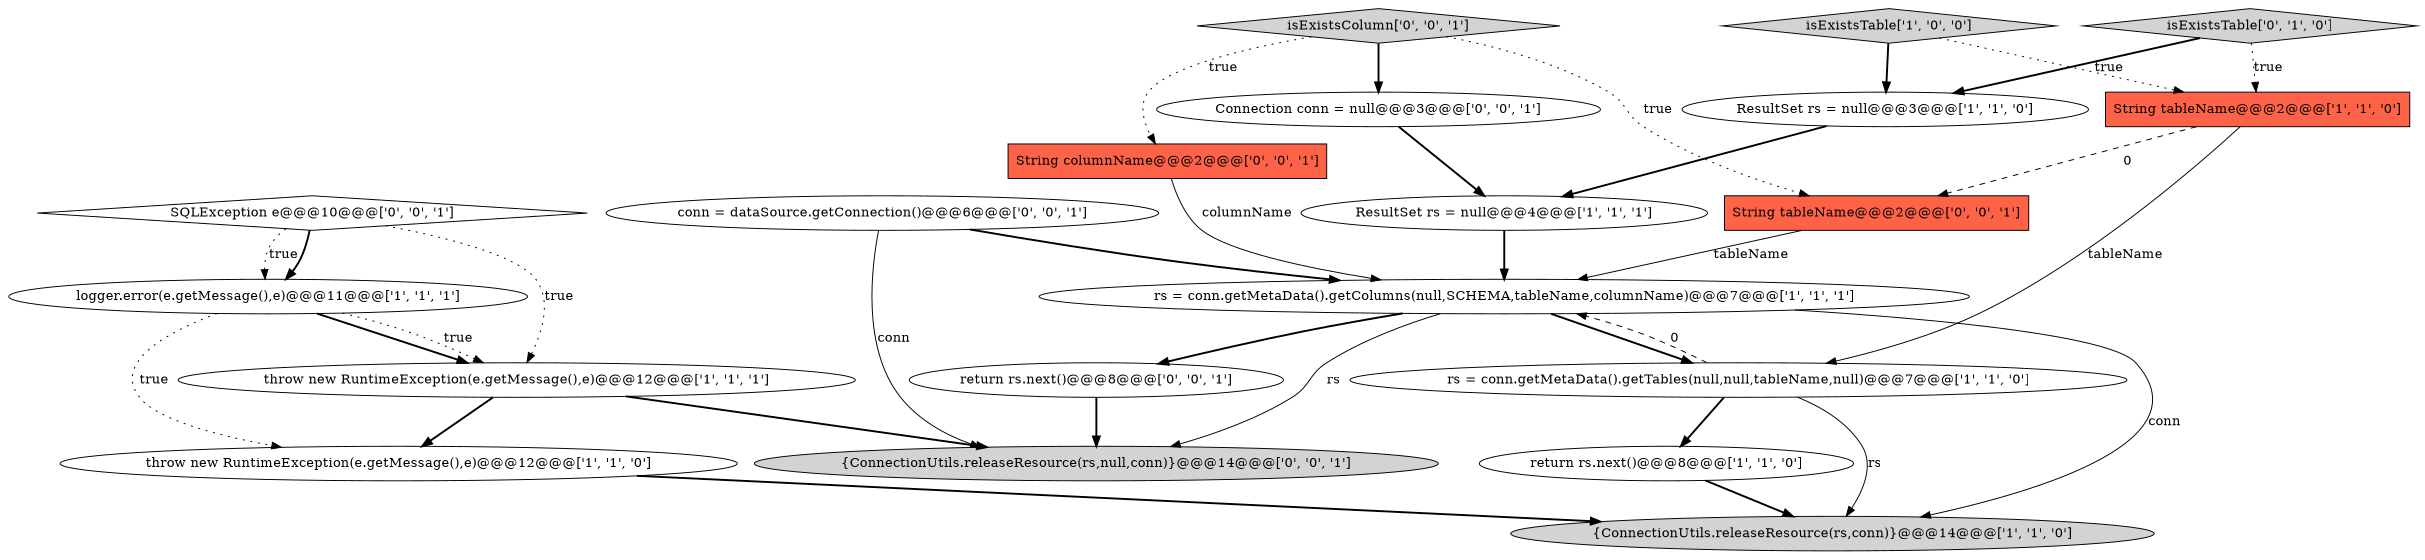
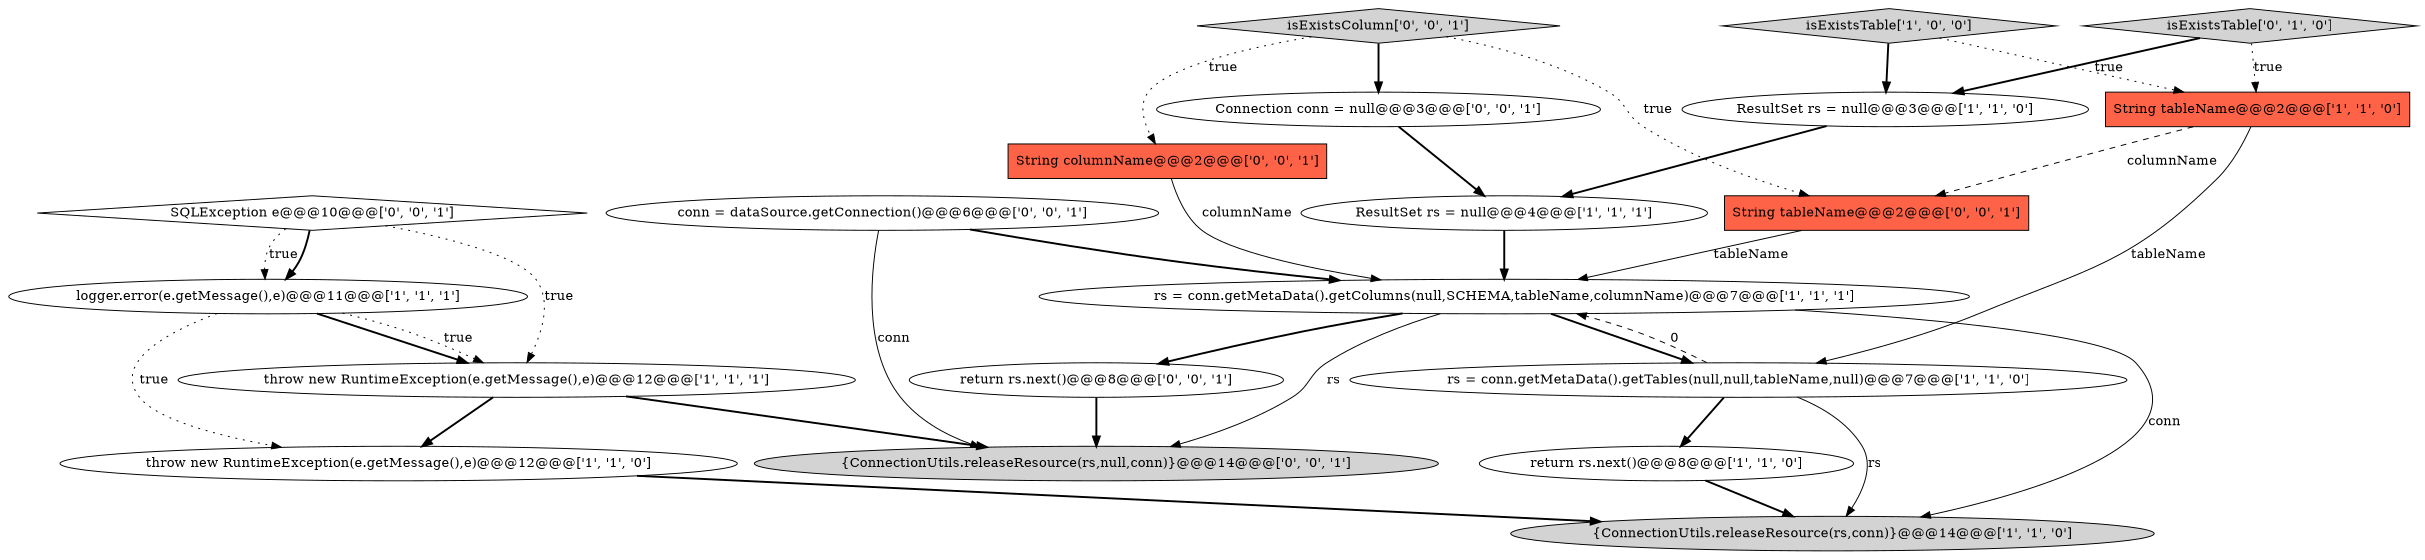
(2128, 161) -> (2172, 161)
